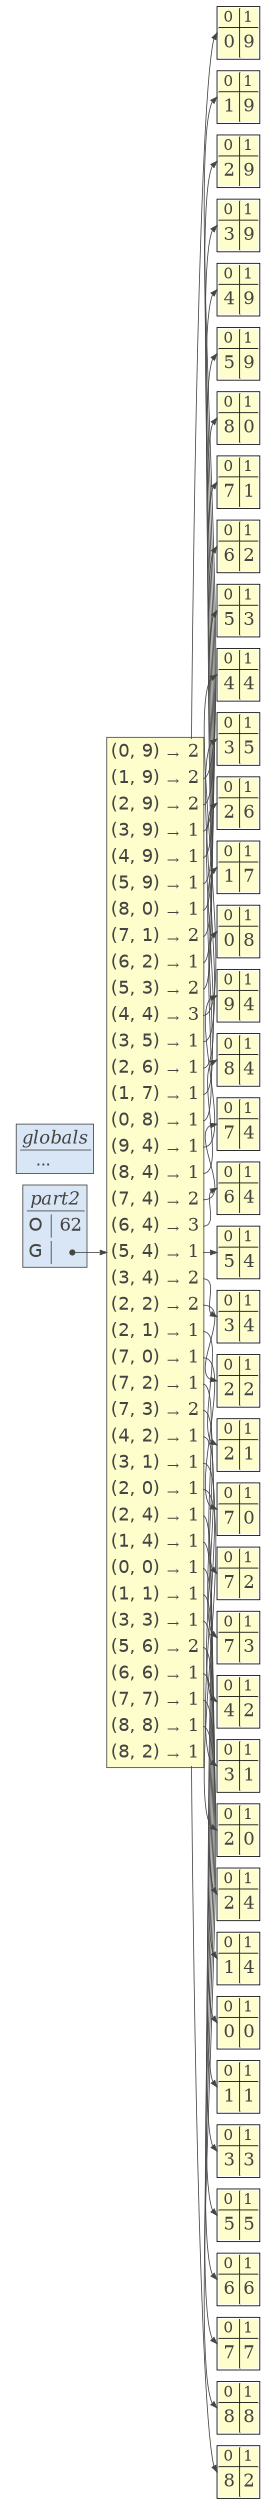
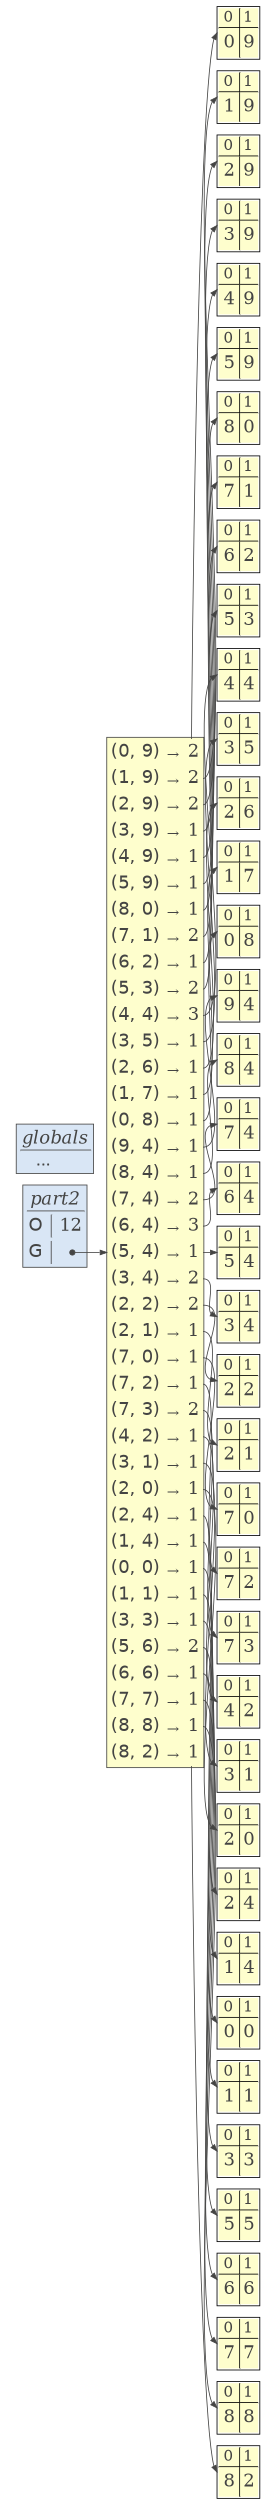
(68, 1225) -> (68, 1225)
